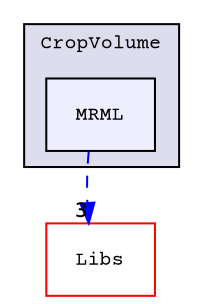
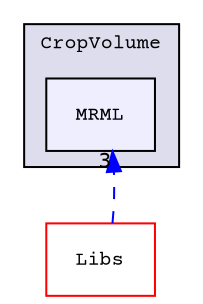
(87, 180) -> (114, 197)
